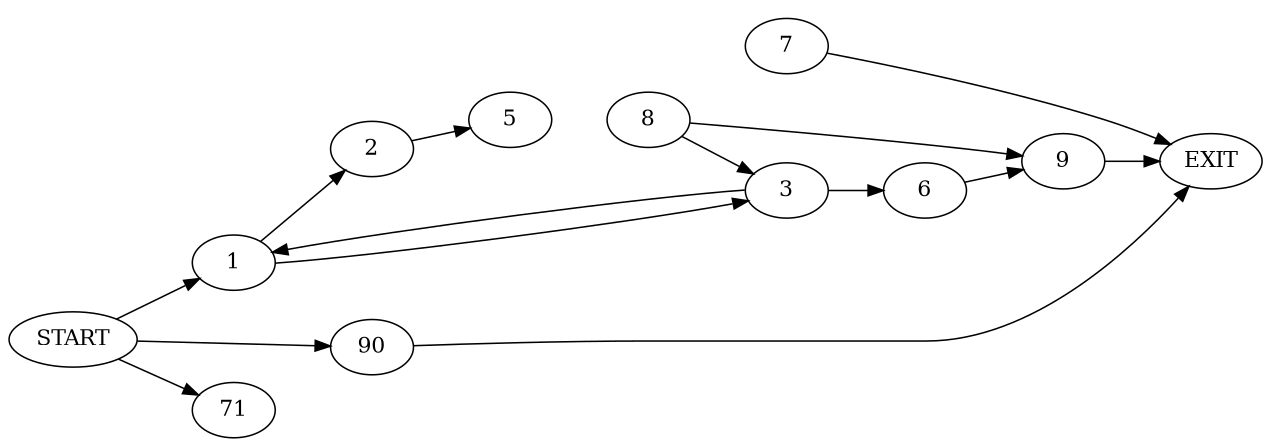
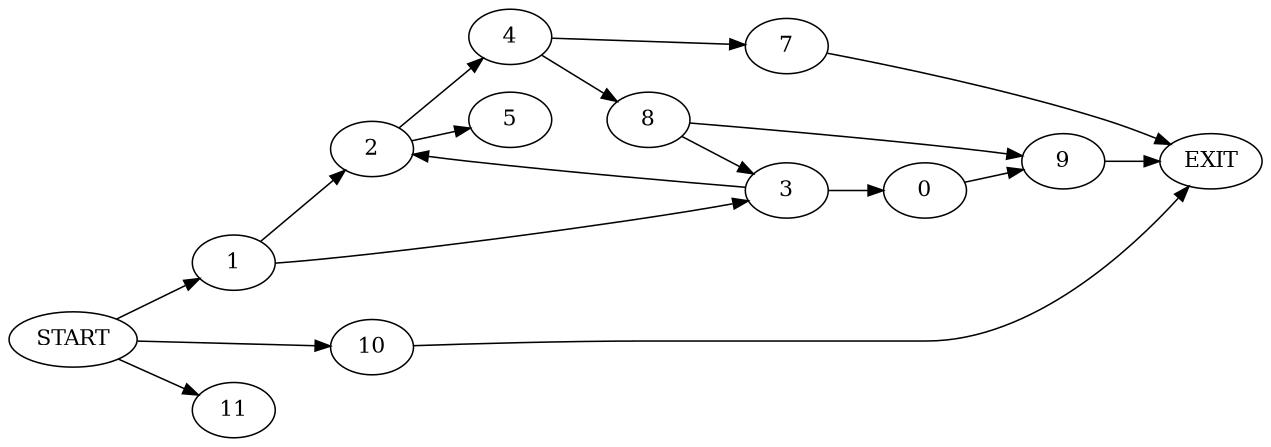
none -> (510, 37)
(925, 190) -> (925, 190)
(516, 215) -> (587, 173)
(372, 347) -> (372, 347)
(234, 410) -> (234, 410)
